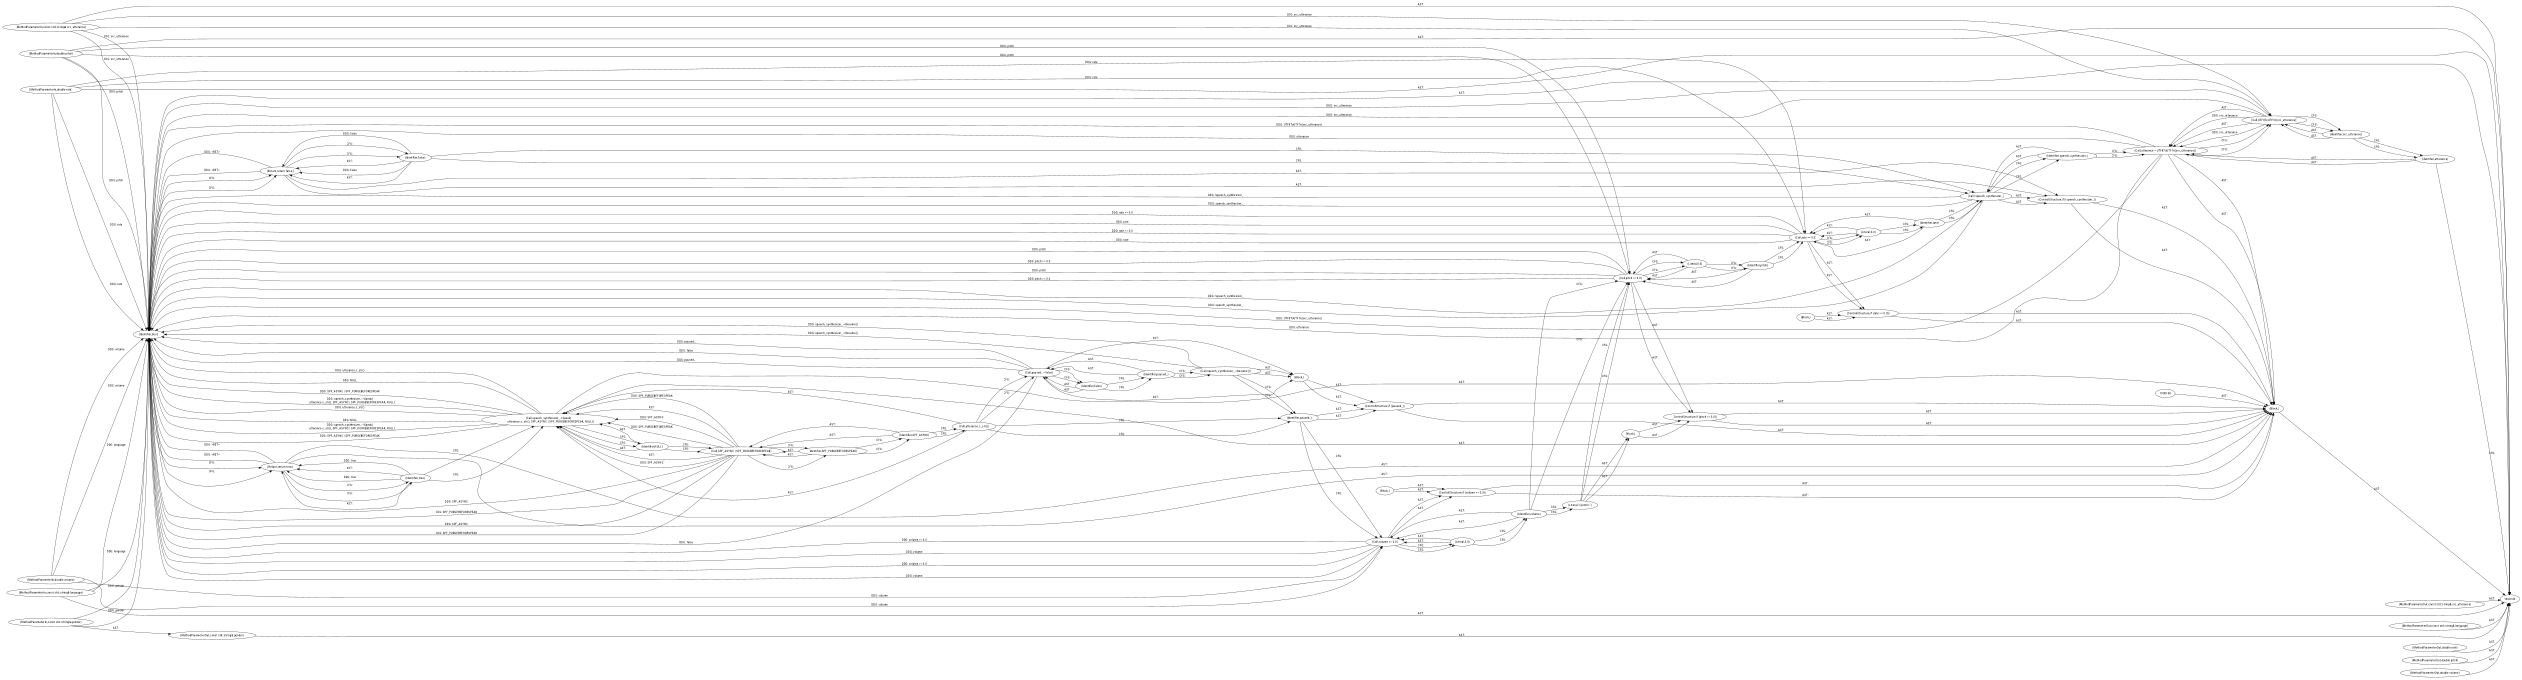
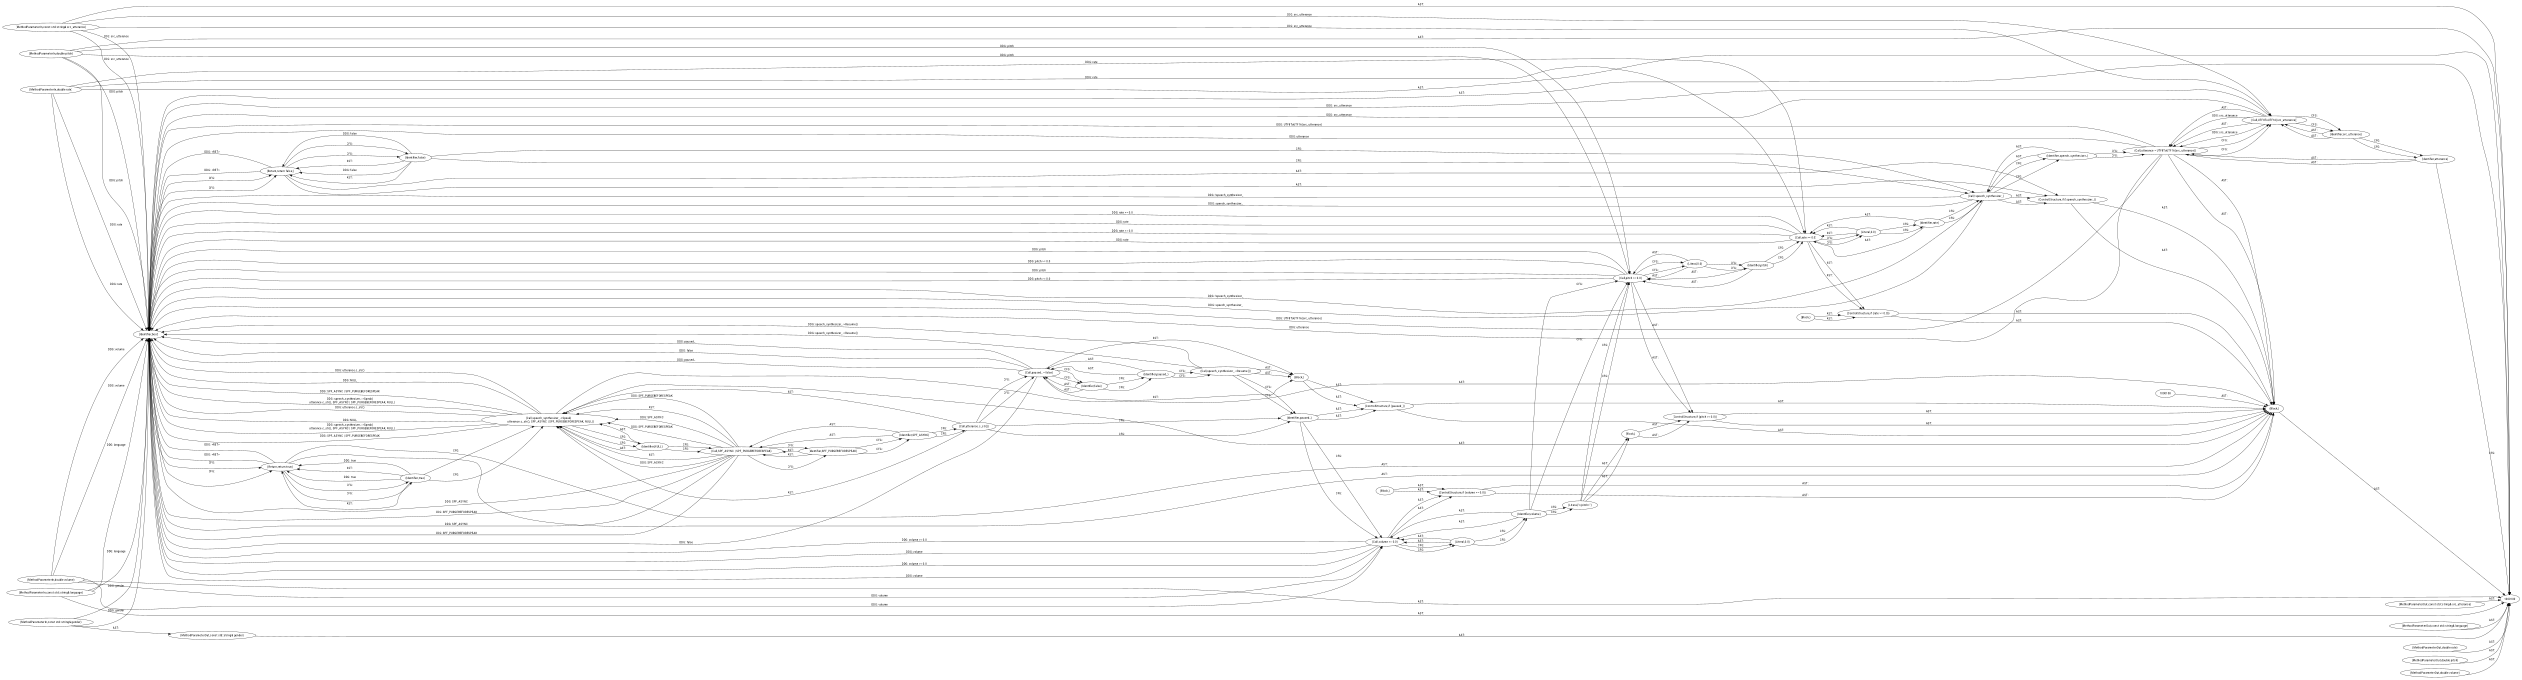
none -> (1291, 596)
